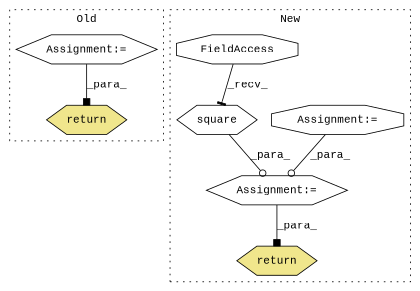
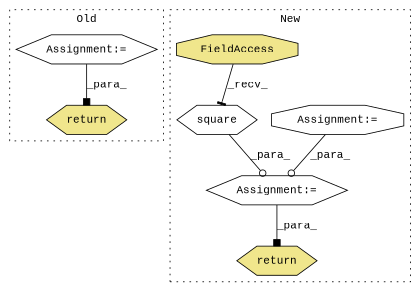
(237, 49) -> (237, 49)
